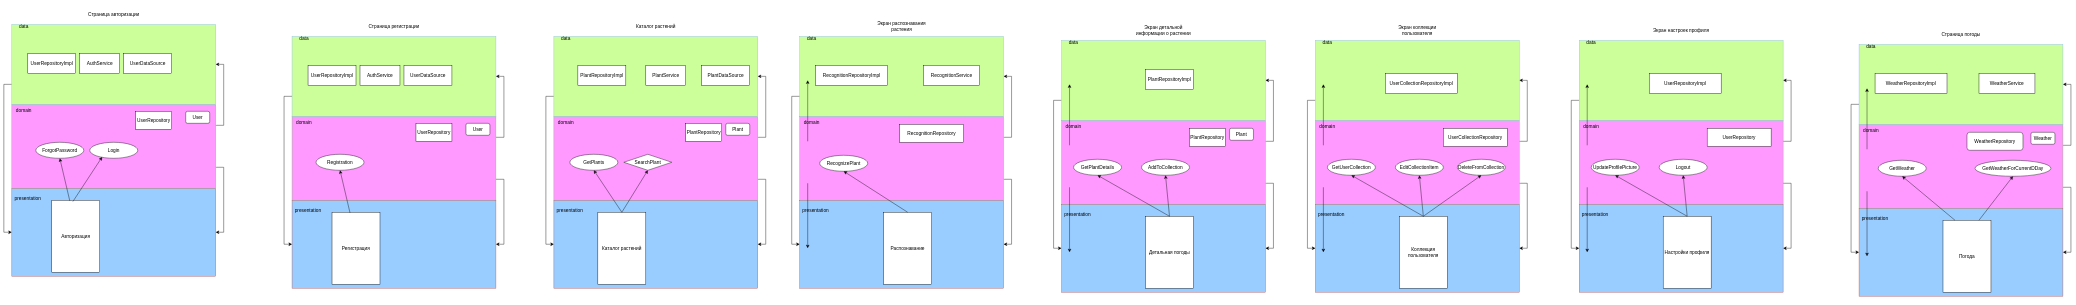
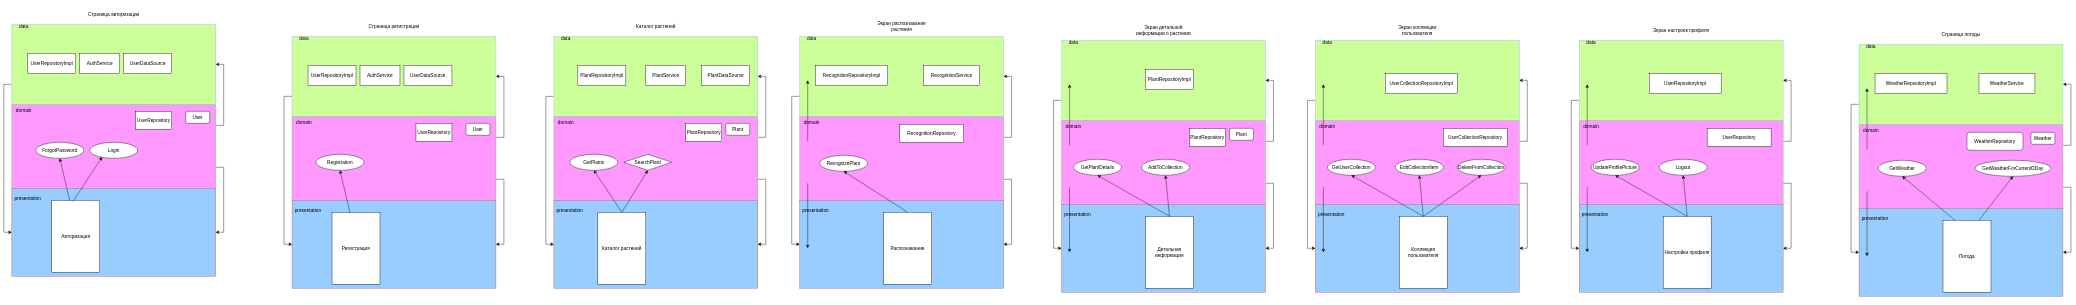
(1169, 253) -> (1169, 253)
